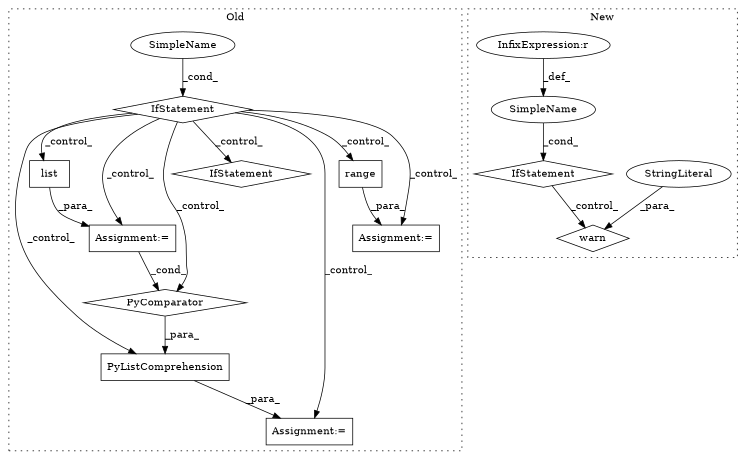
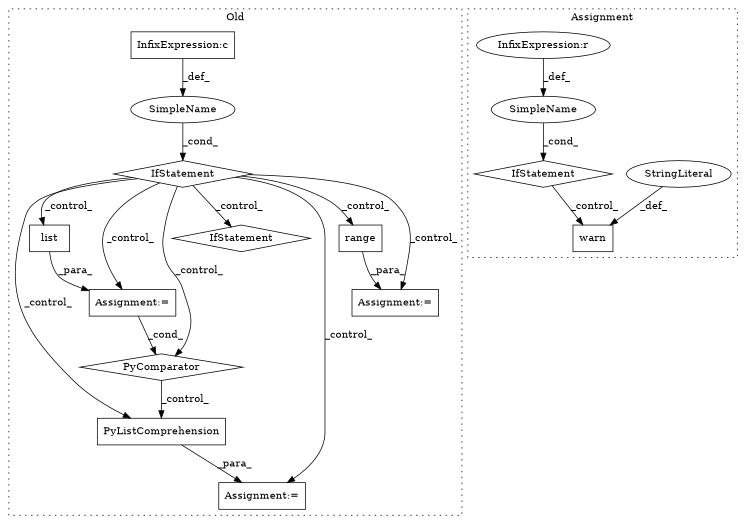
(603, 17) -> (603, 17)
none -> (183, 45)
(657, 206) -> (654, 206)
(593, 238) -> (593, 238)
(182, 335) -> (185, 399)
